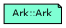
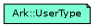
(33, 14) -> (47, 14)
